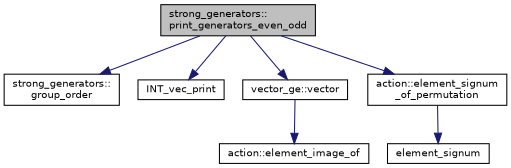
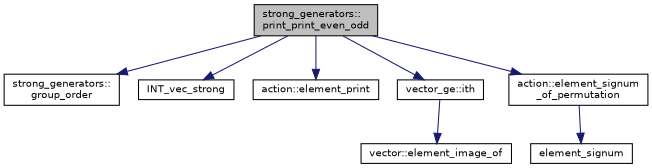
(238, 20) -> (316, 20)
(181, 90) -> (186, 90)
(295, 90) -> (440, 90)
none -> (316, 90)
(294, 154) -> (436, 154)
